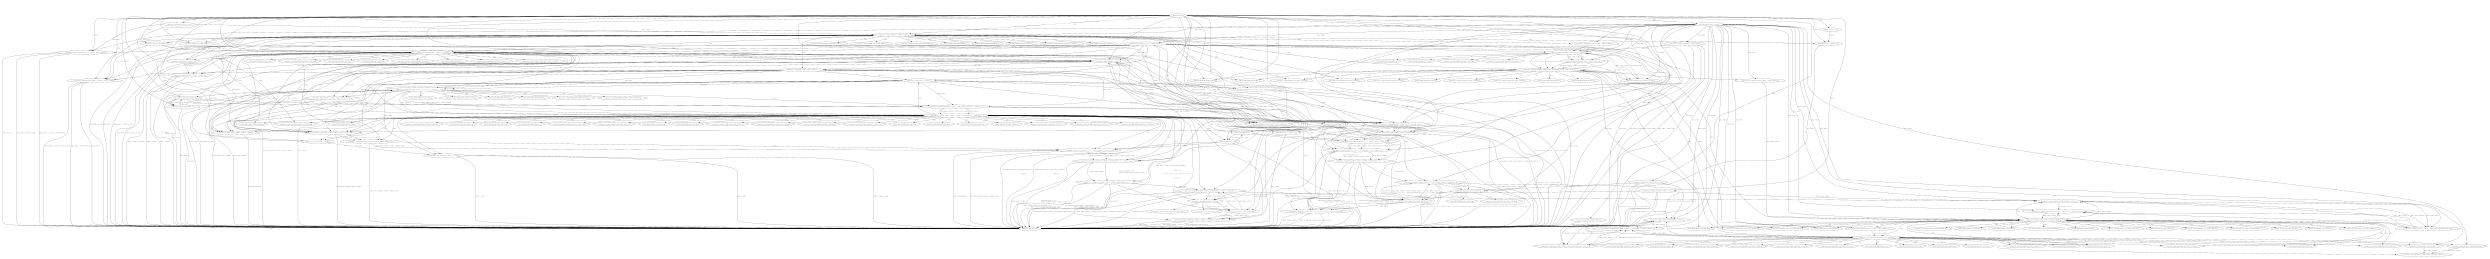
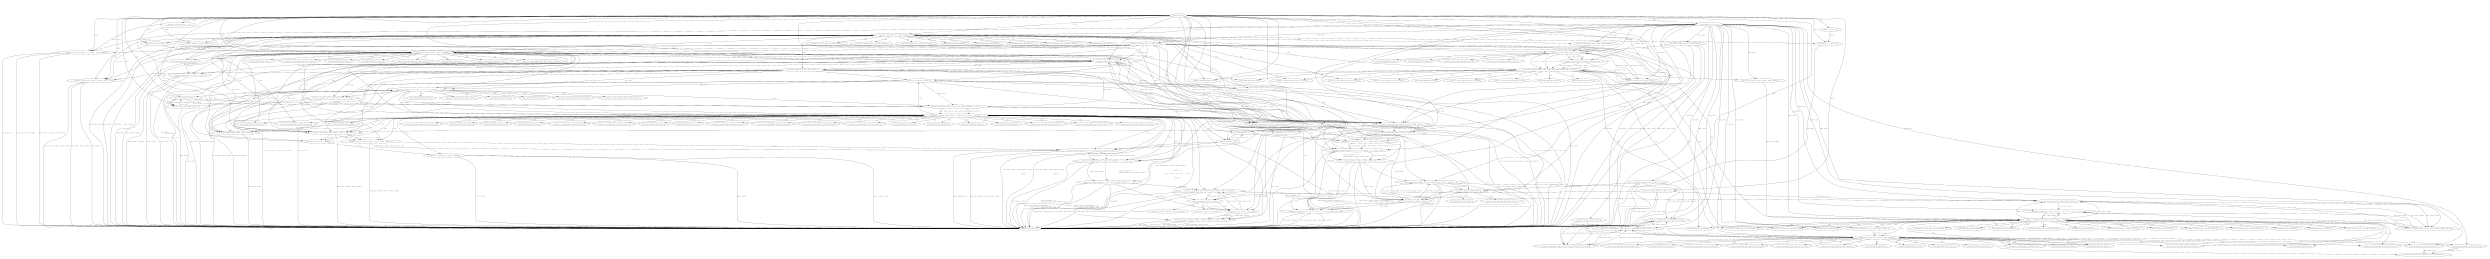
(534, 30) -> none
(555, 83) -> (292, 128)
(596, 84) -> none
